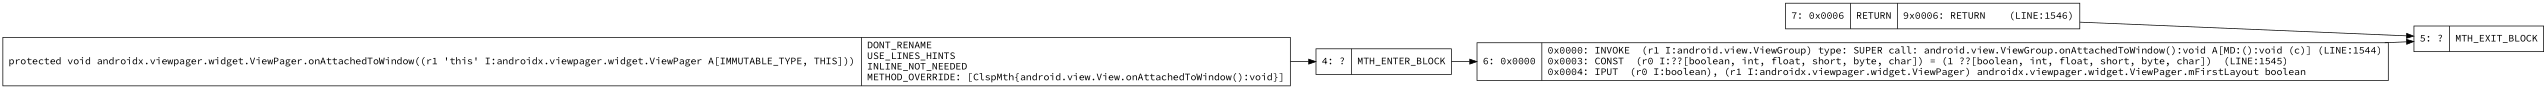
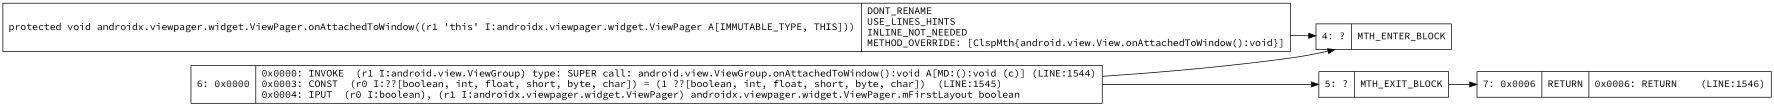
(1989, 16) -> (1680, 84)
(2243, 29) -> (1459, 84)
(1461, 62) -> (1215, 67)
